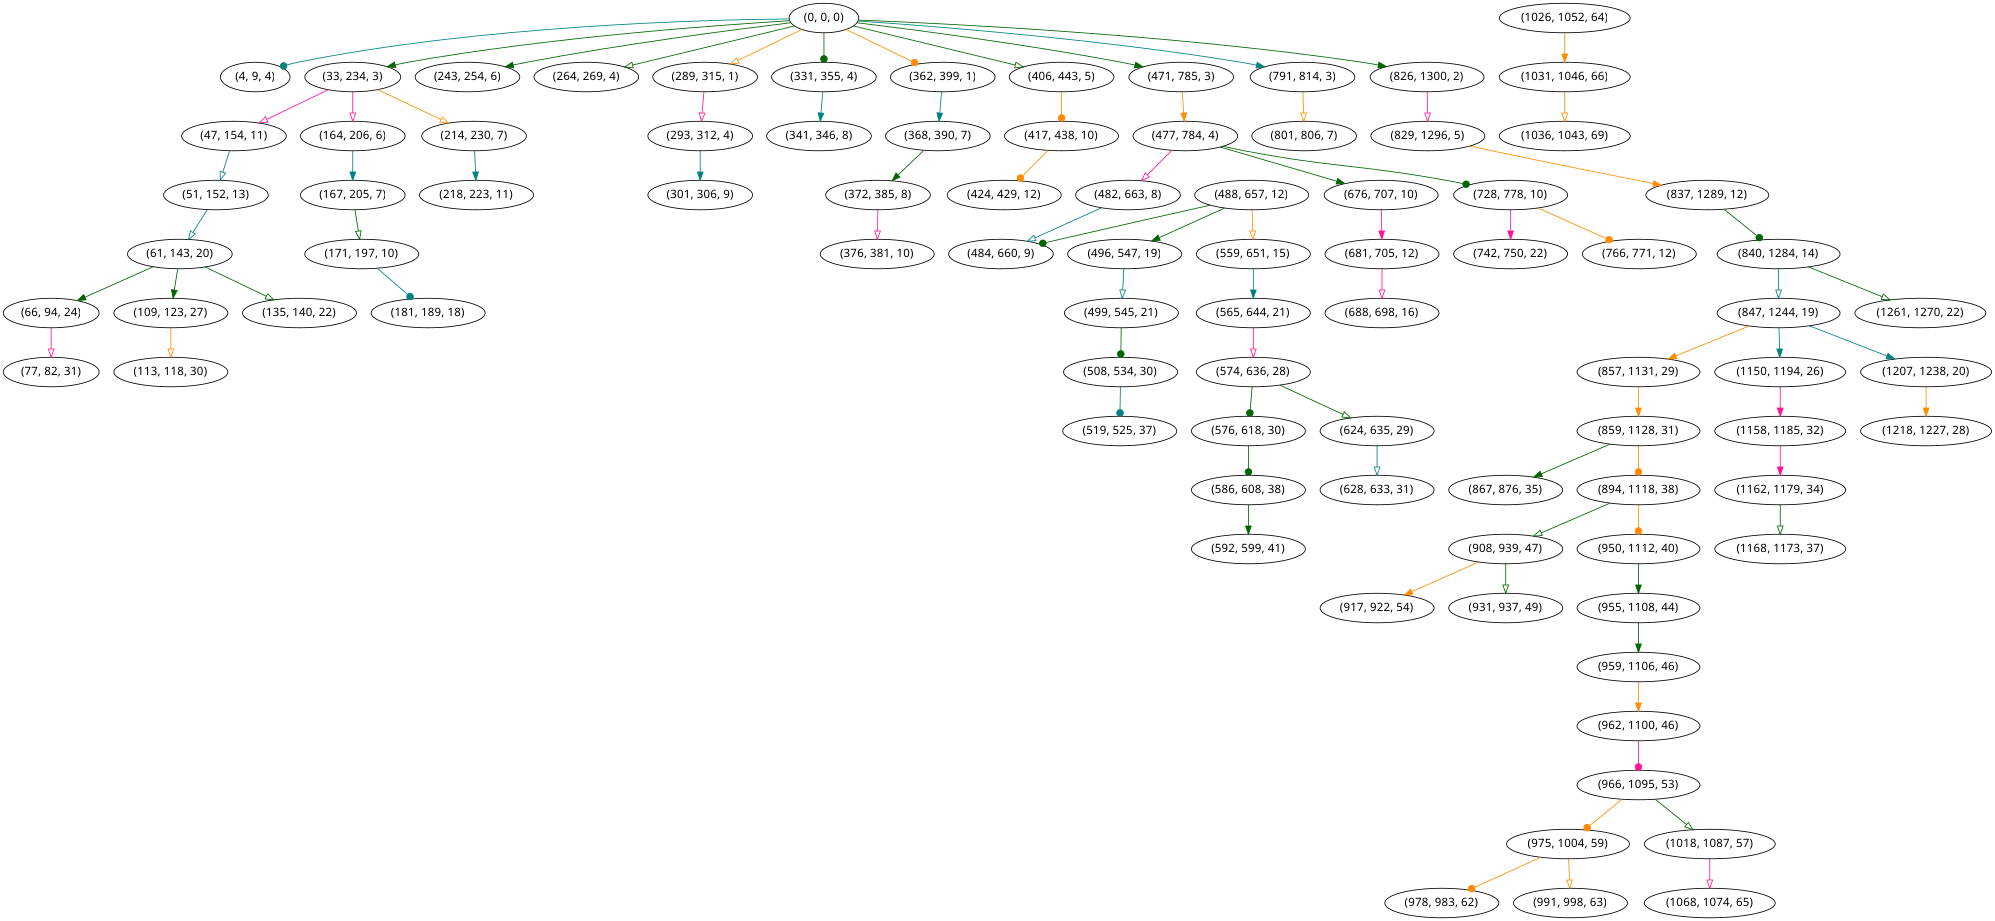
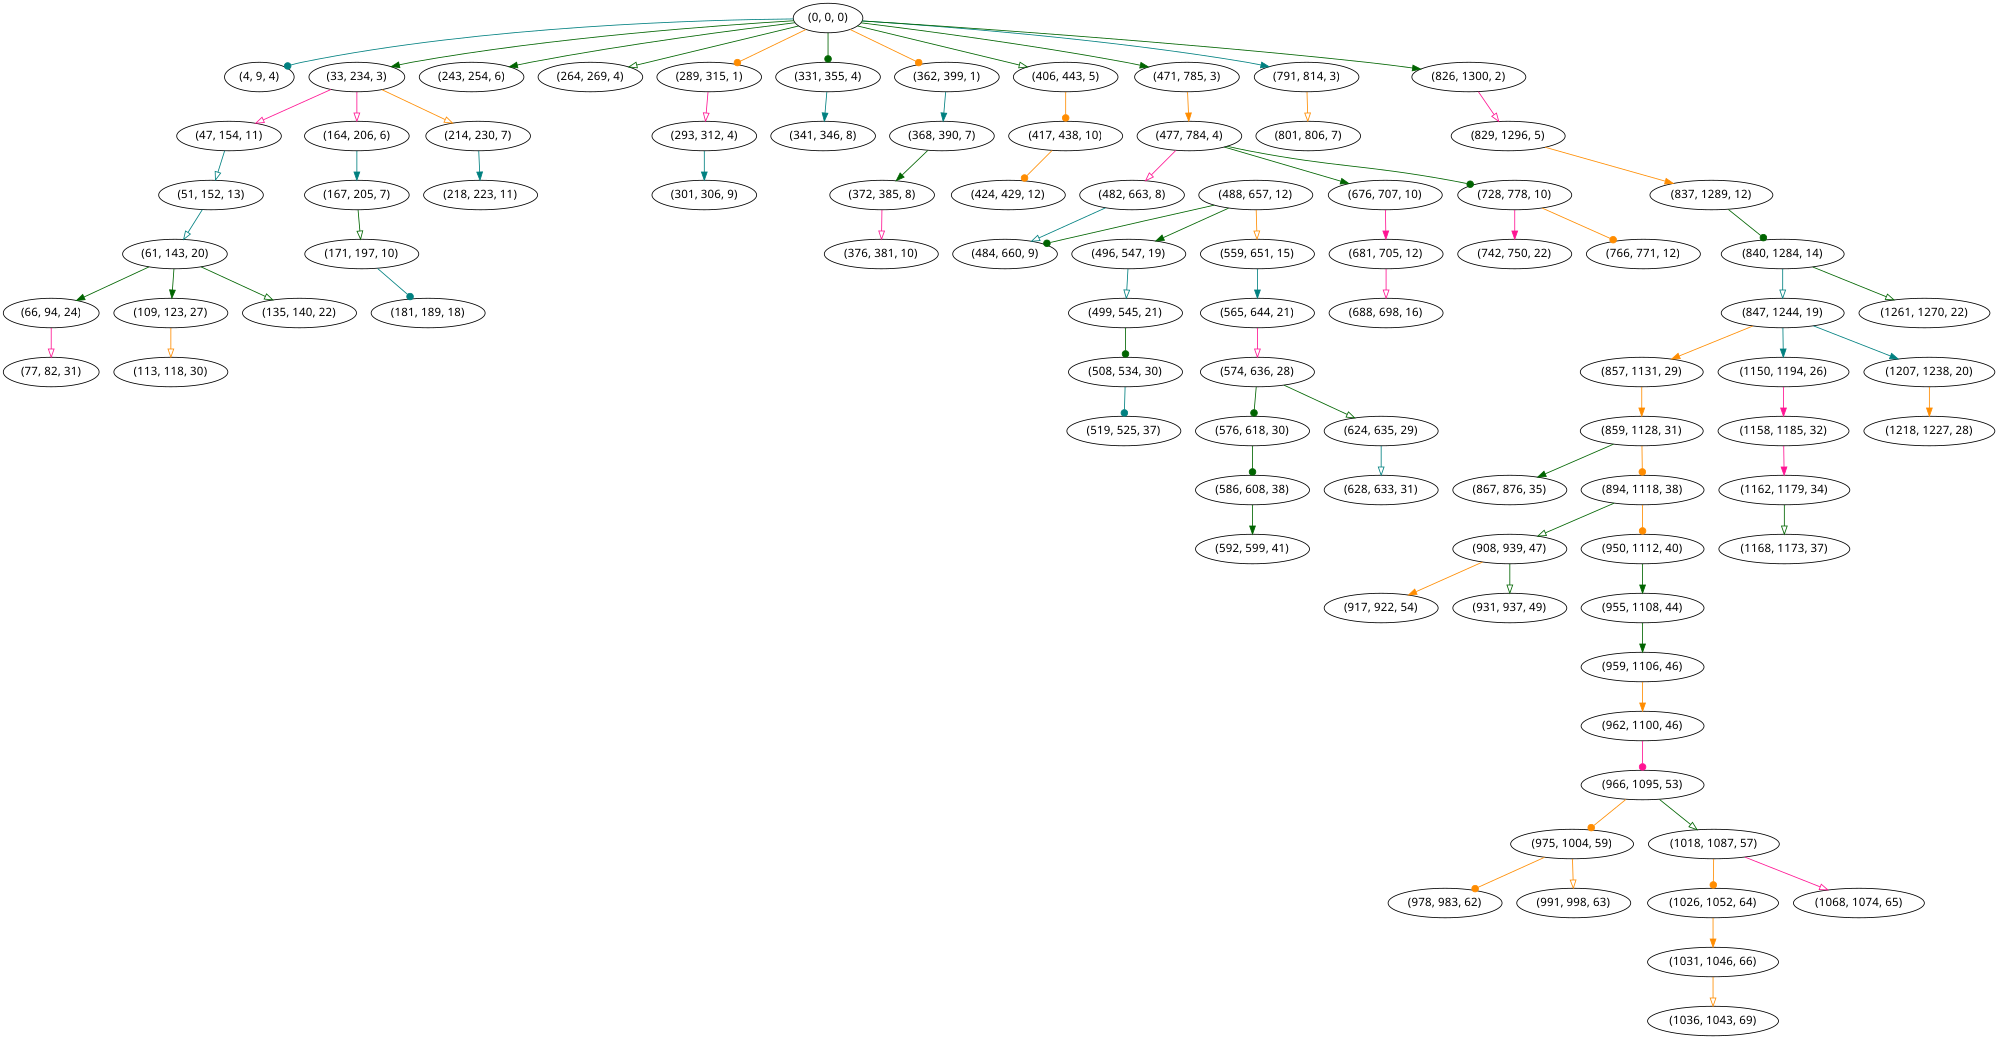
(770, 45) -> (773, 45)
none -> (1713, 870)
